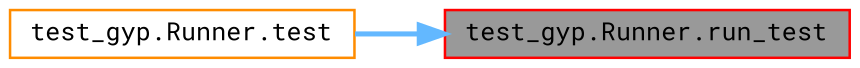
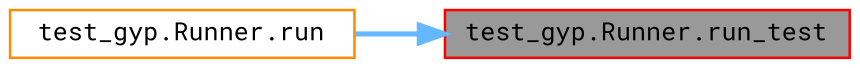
(182, 34) -> (182, 34)
